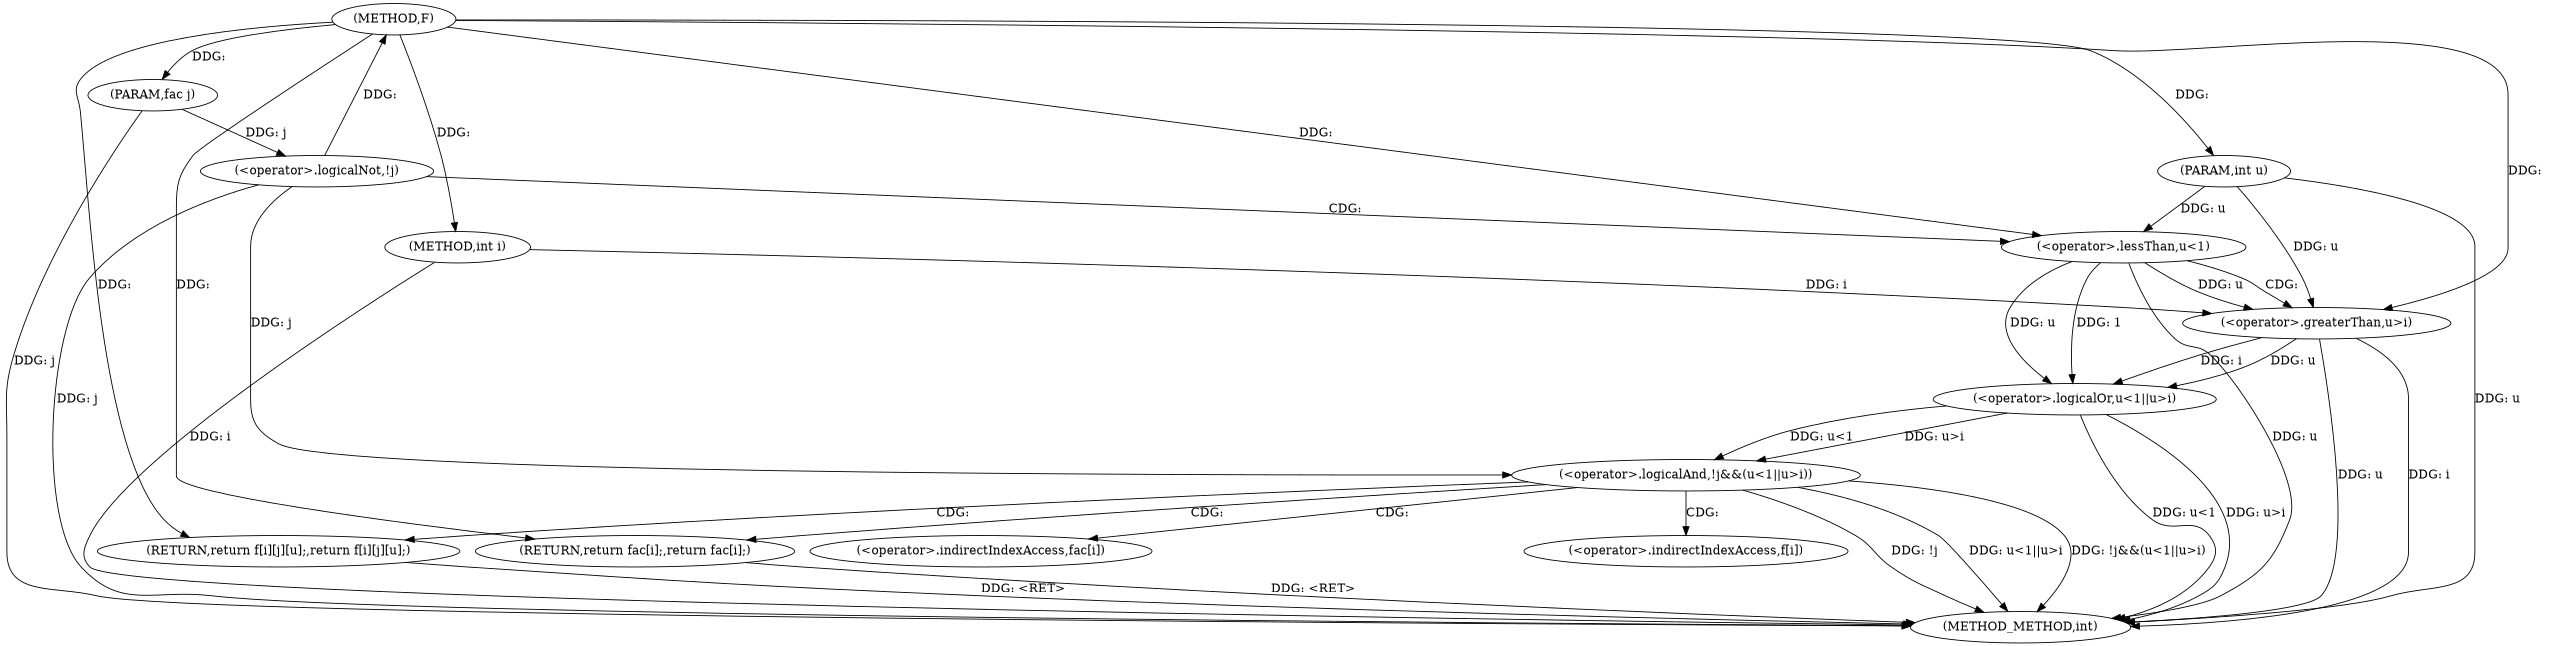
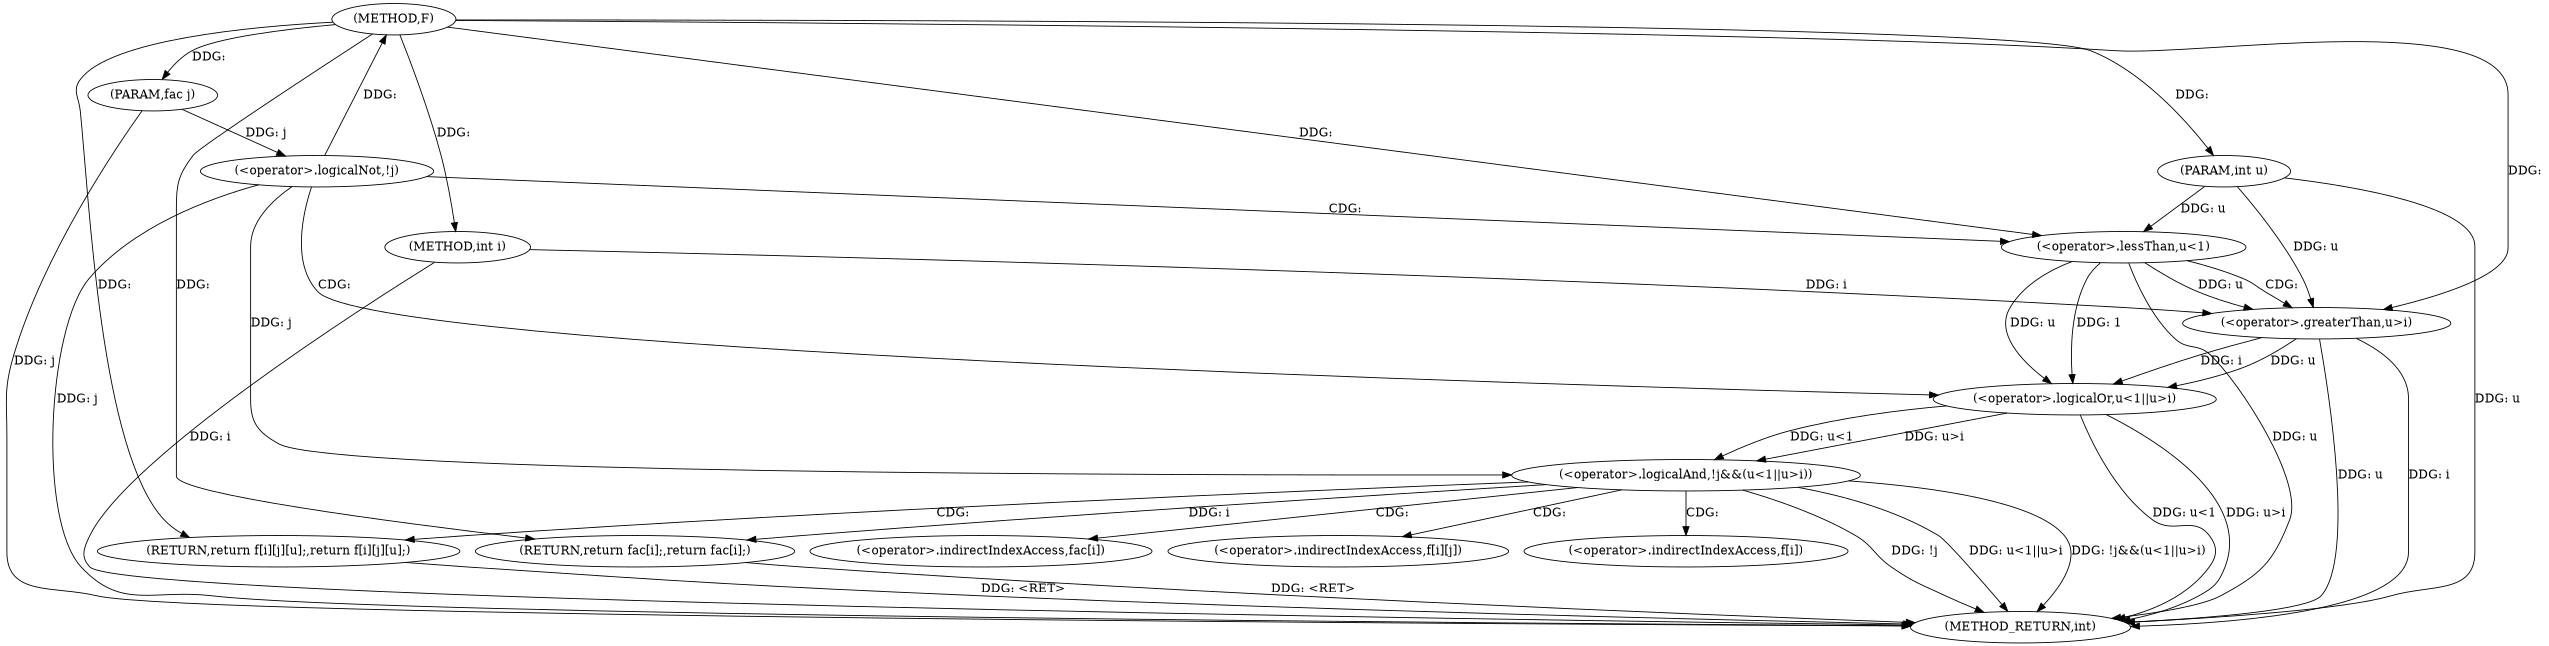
none -> (1066, 365)
(1209, 513) -> (1209, 513)
none -> (1338, 551)
(2021, 627) -> (2021, 627)
